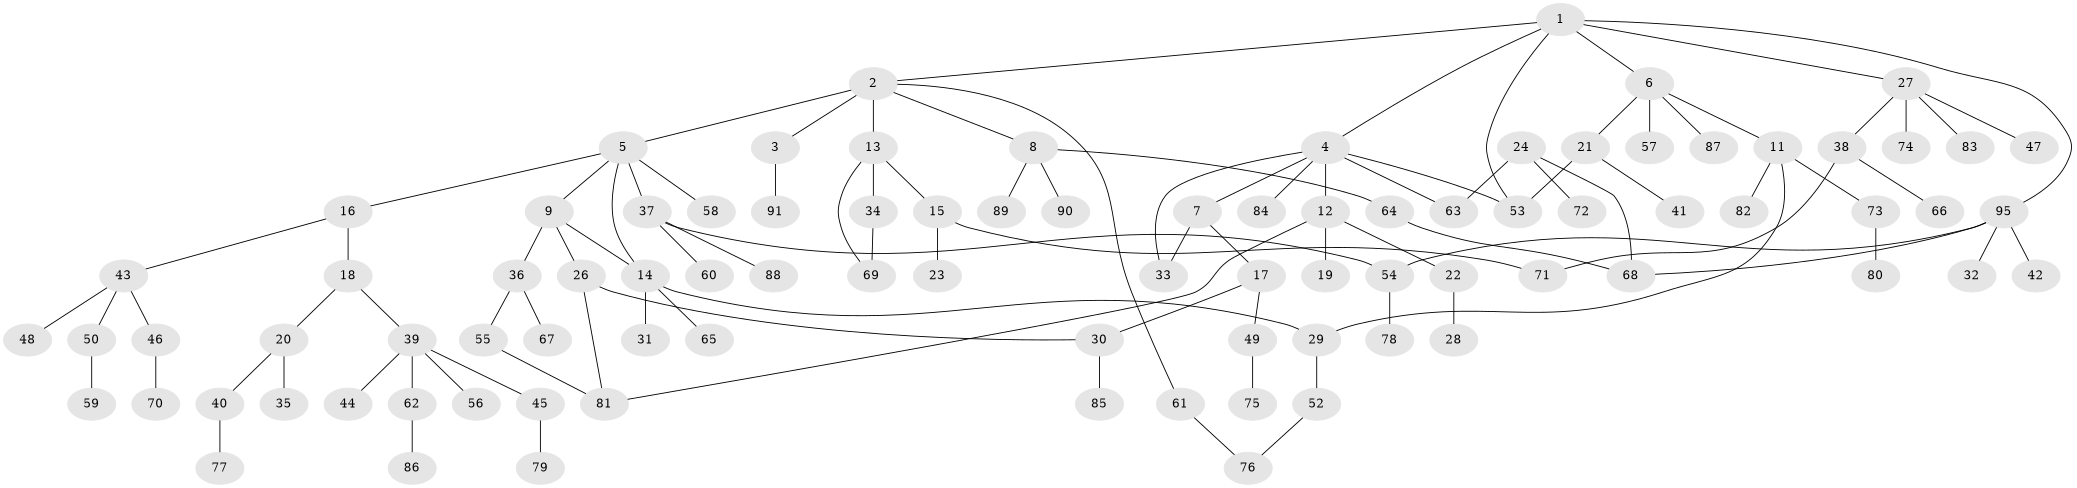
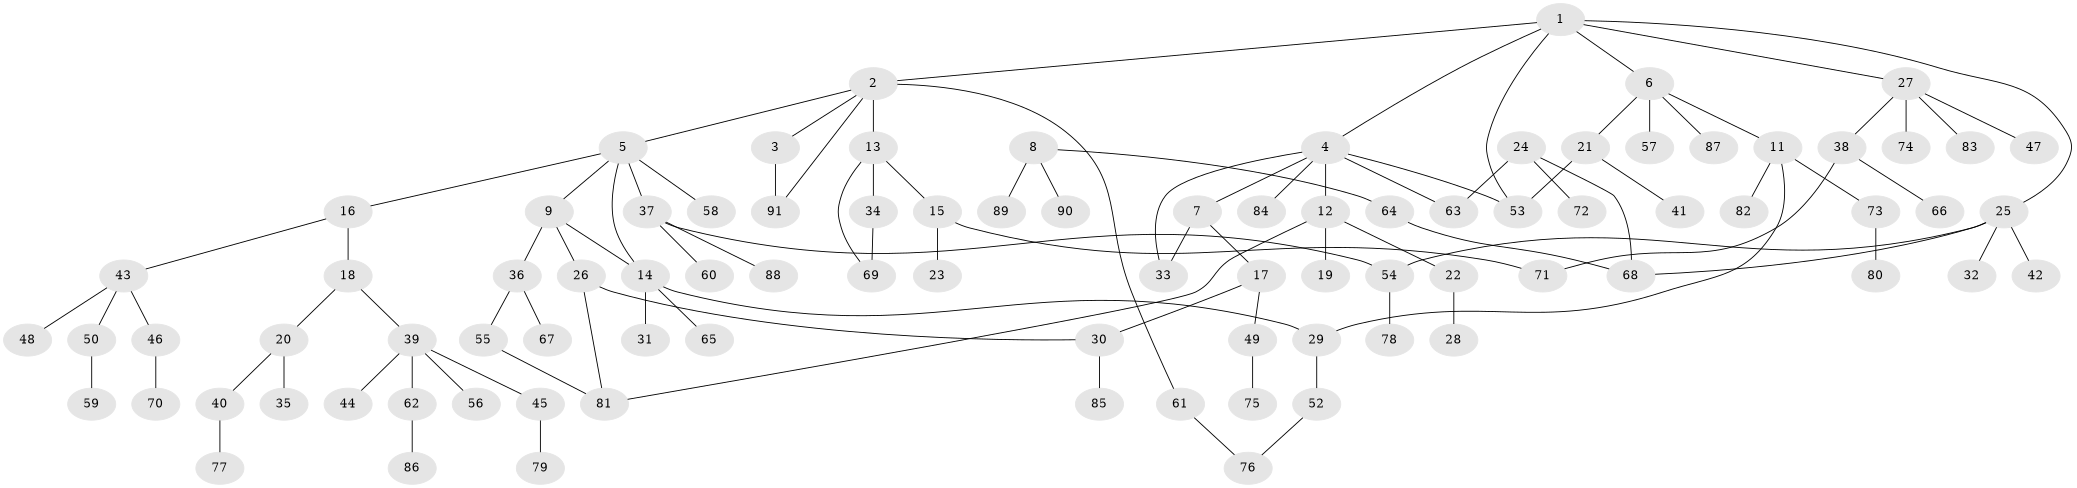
(953, 116) -> (824, 148)
(2004, 212) -> (2004, 212)
